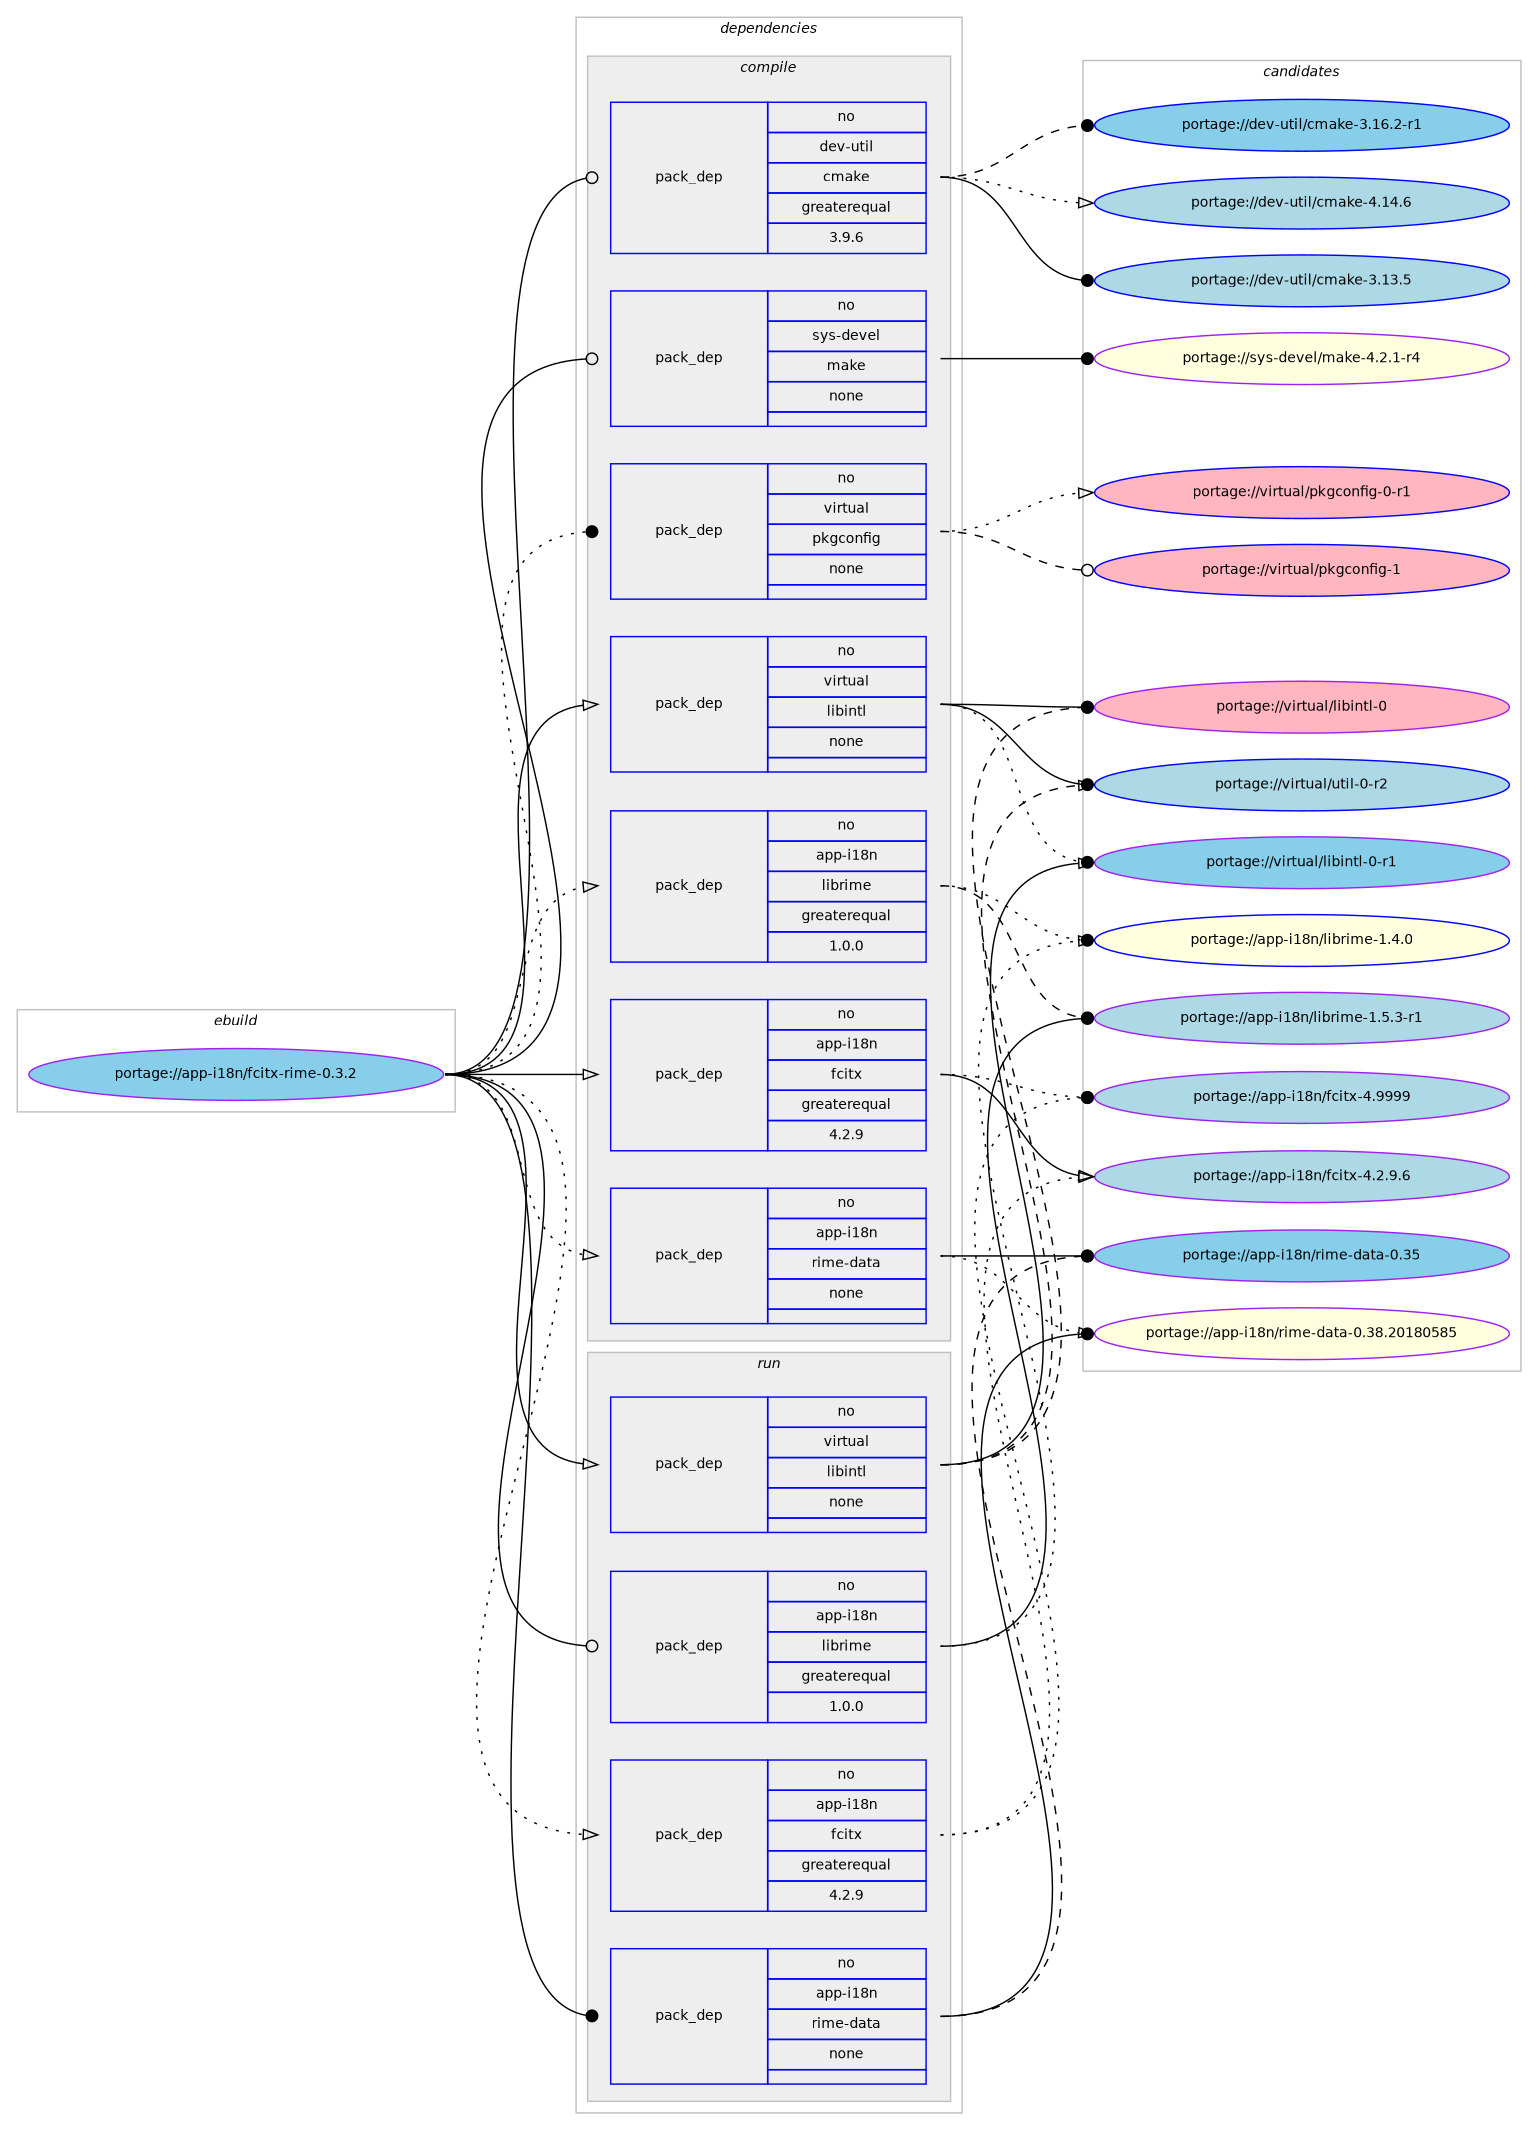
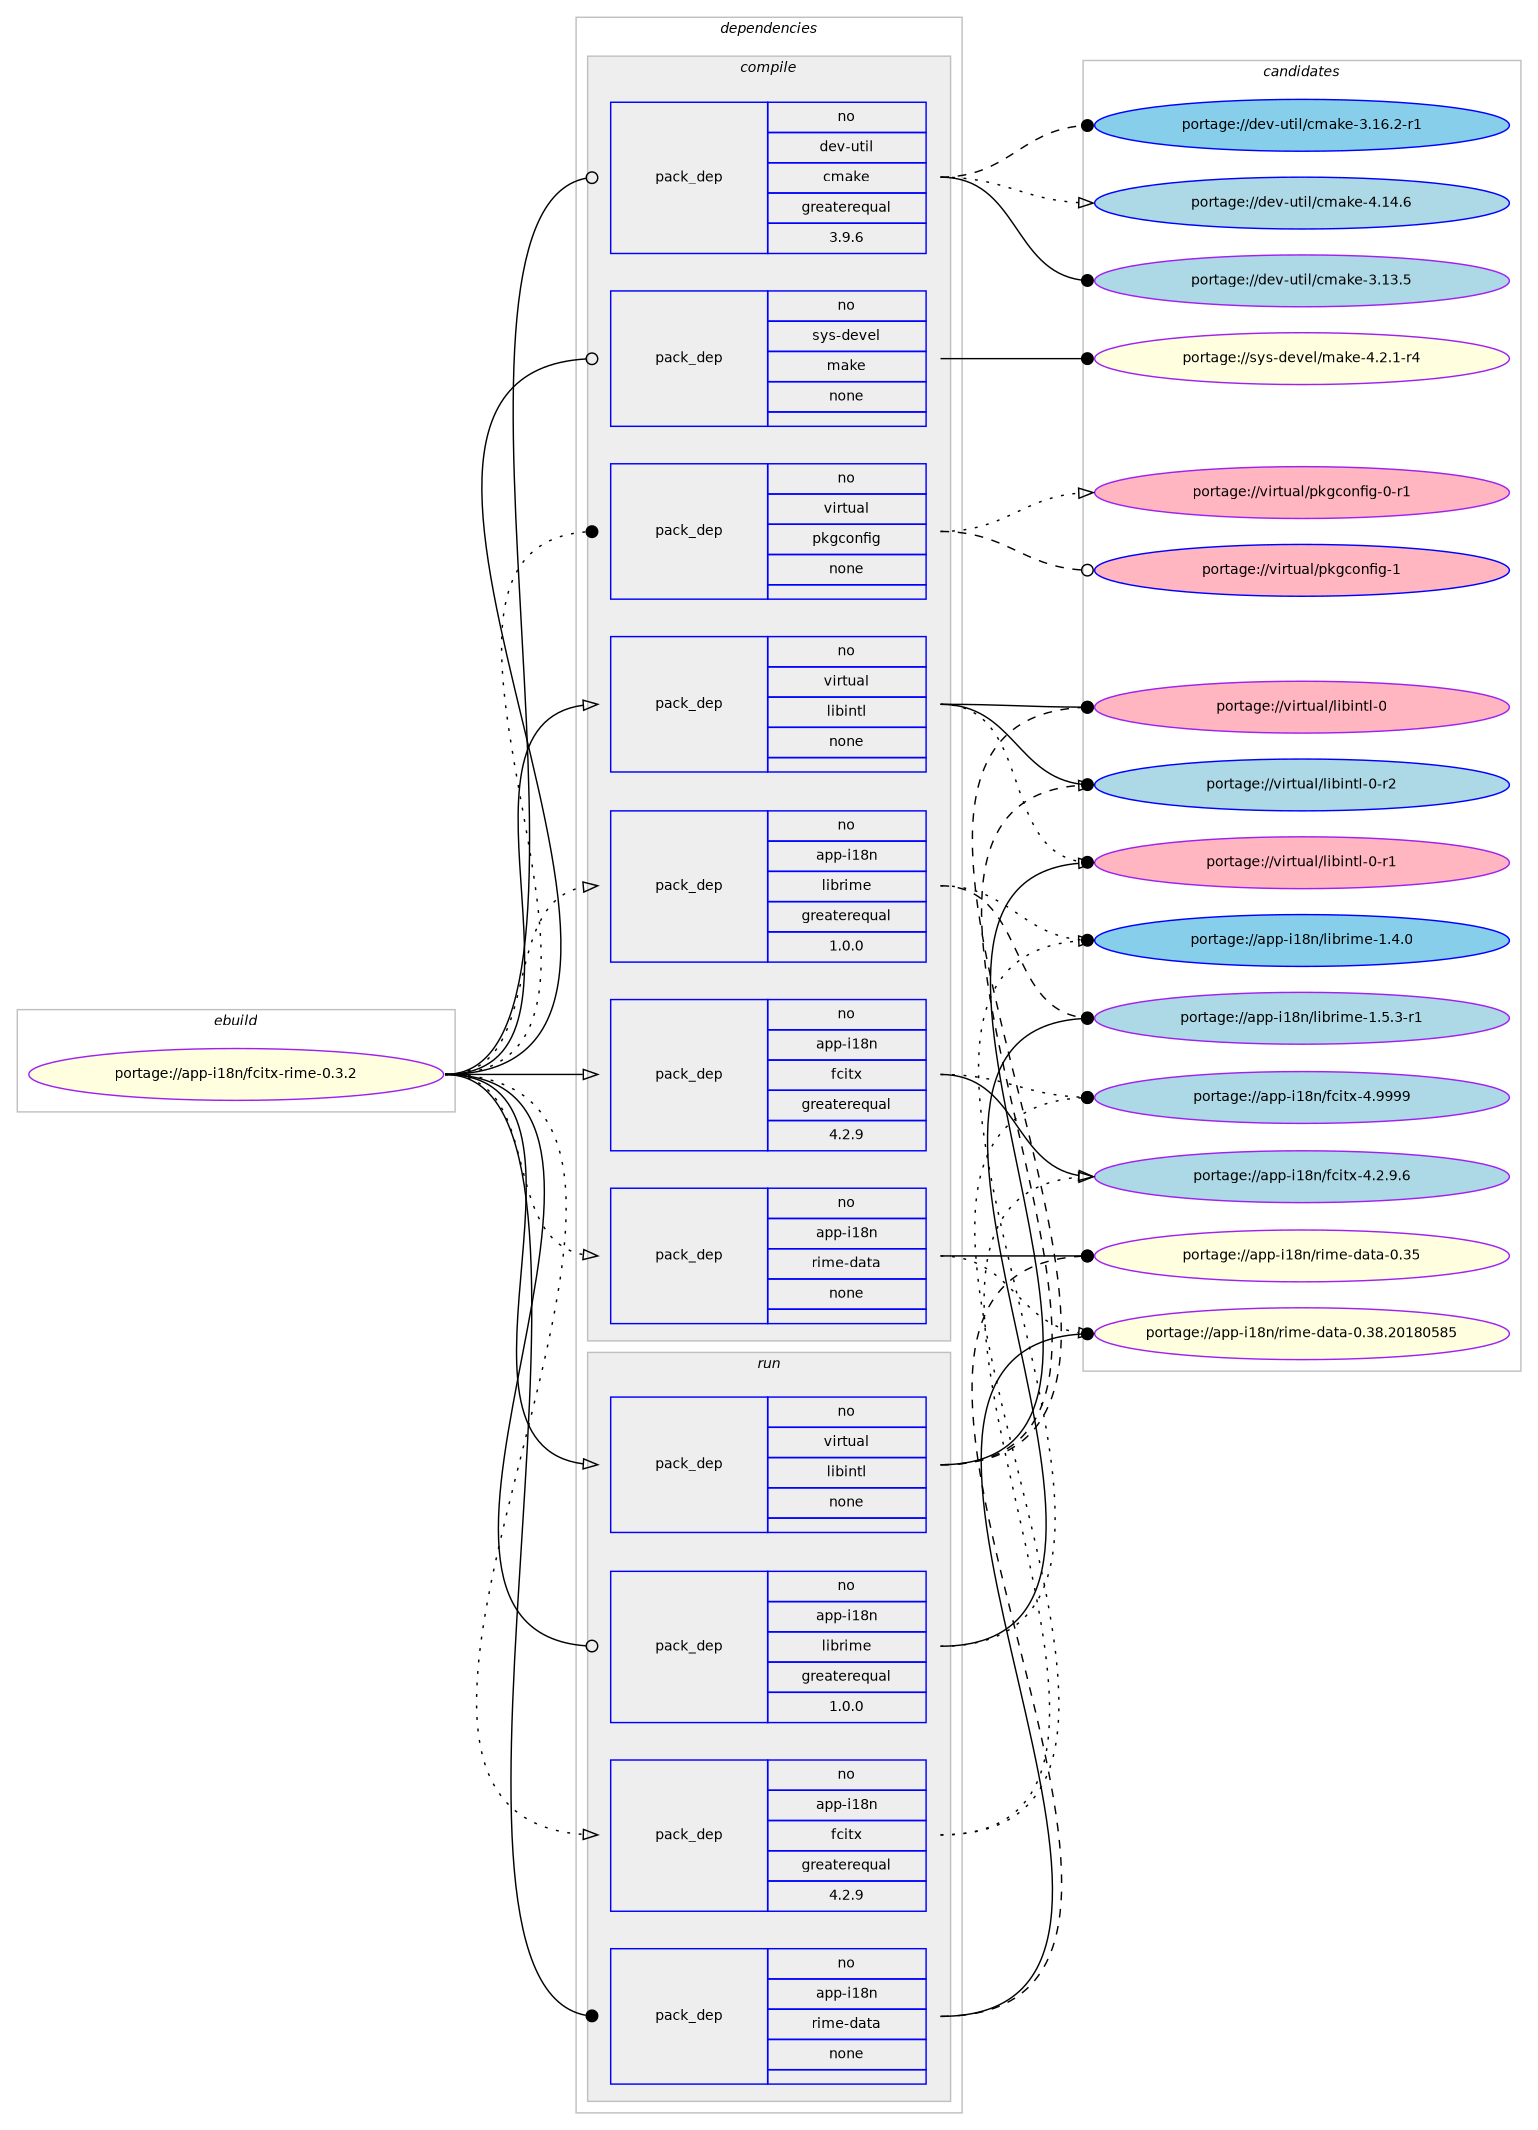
(1302, 281) -> (1302, 281)
(1302, 493) -> (1302, 493)
(1302, 785) -> (1302, 785)
(1302, 863) -> (1302, 863)
(1302, 941) -> (1302, 941)
(236, 1074) -> (236, 1074)
(1302, 1256) -> (1302, 1256)
